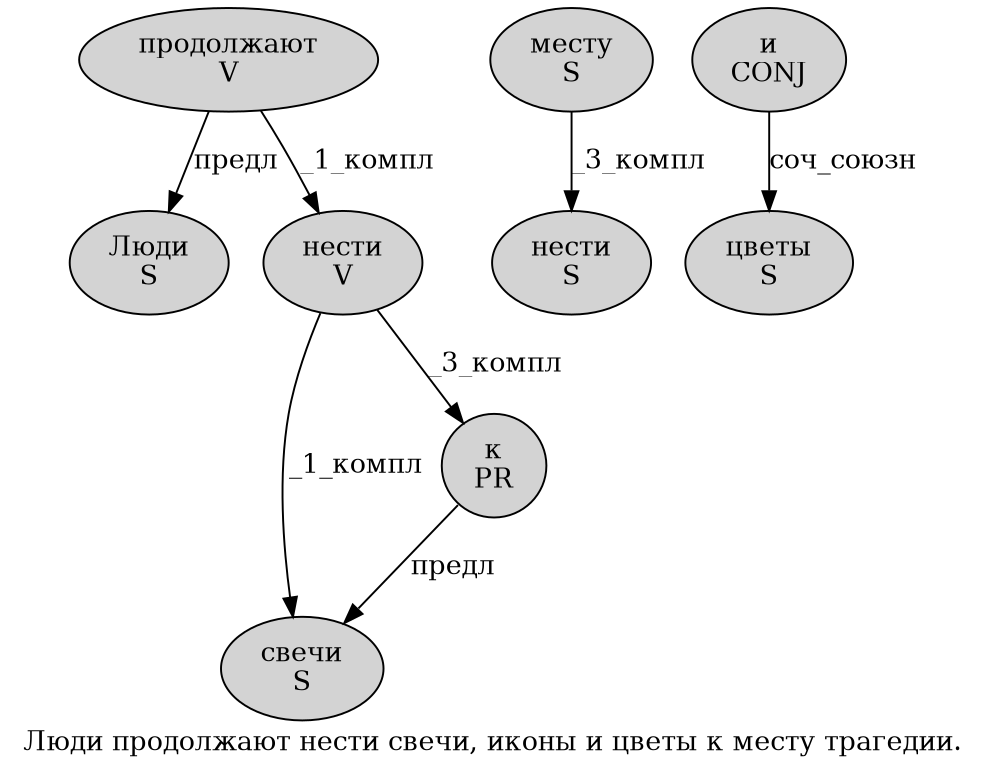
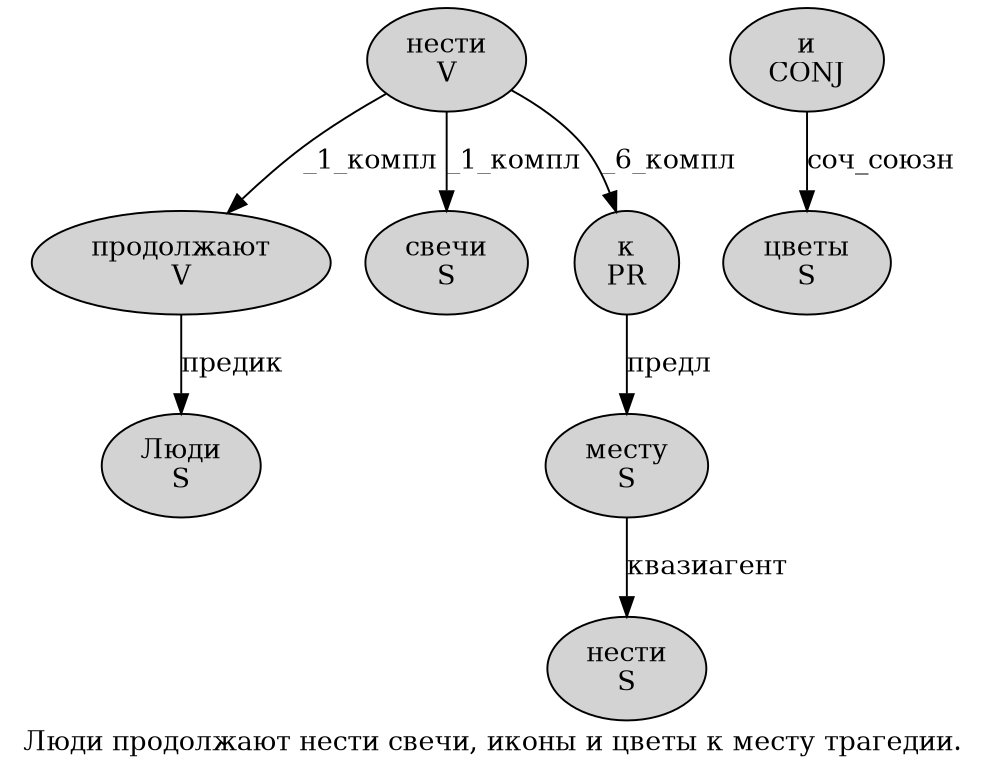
(286, 152) -> (311, 141)
(236, 161) -> (233, 364)
(639, 161) -> (707, 567)
(496, 364) -> (669, 161)
(408, 557) -> (627, 354)
